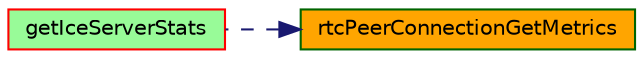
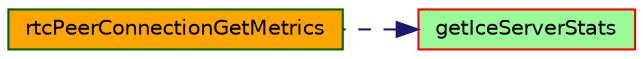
(252, 29) -> (370, 29)
